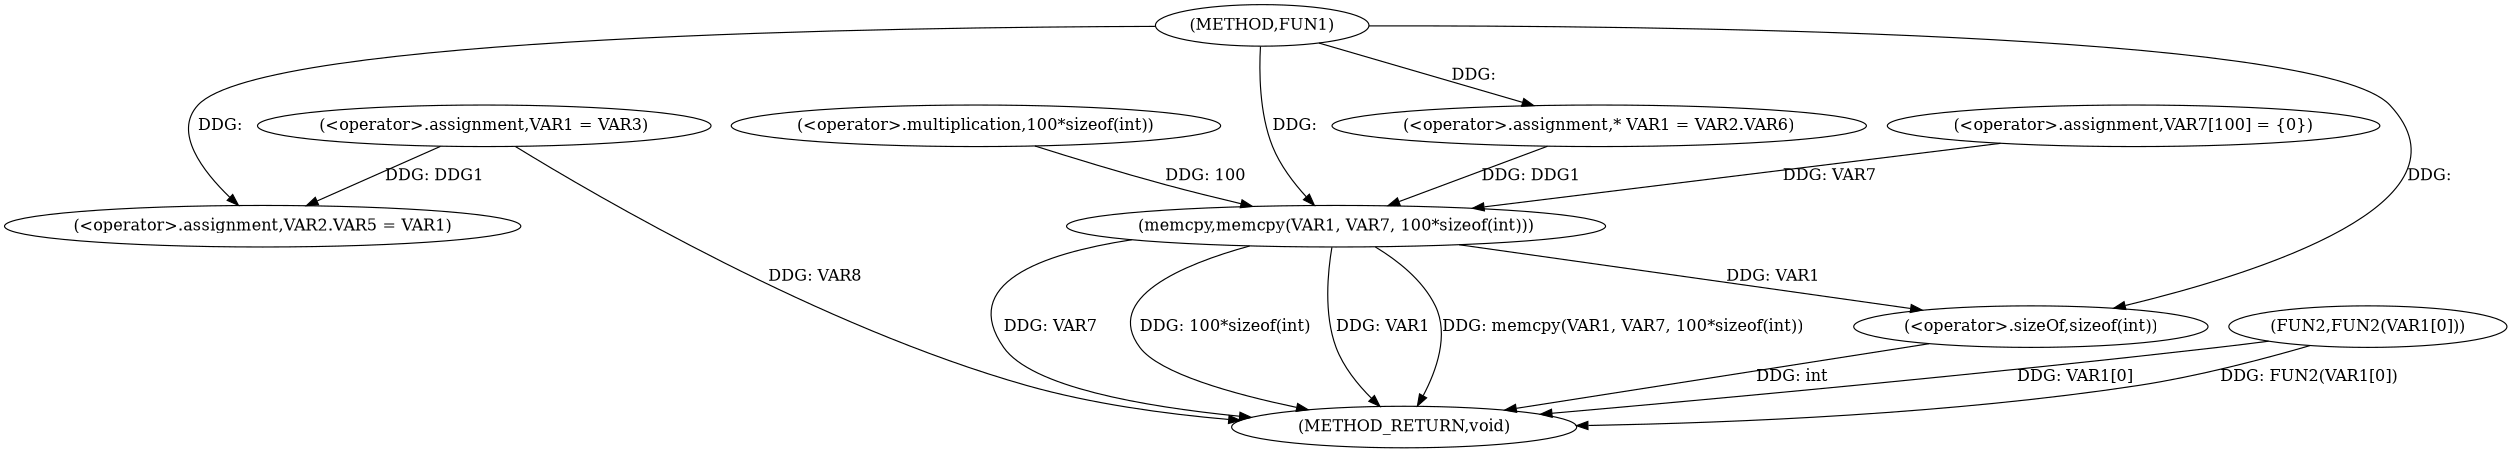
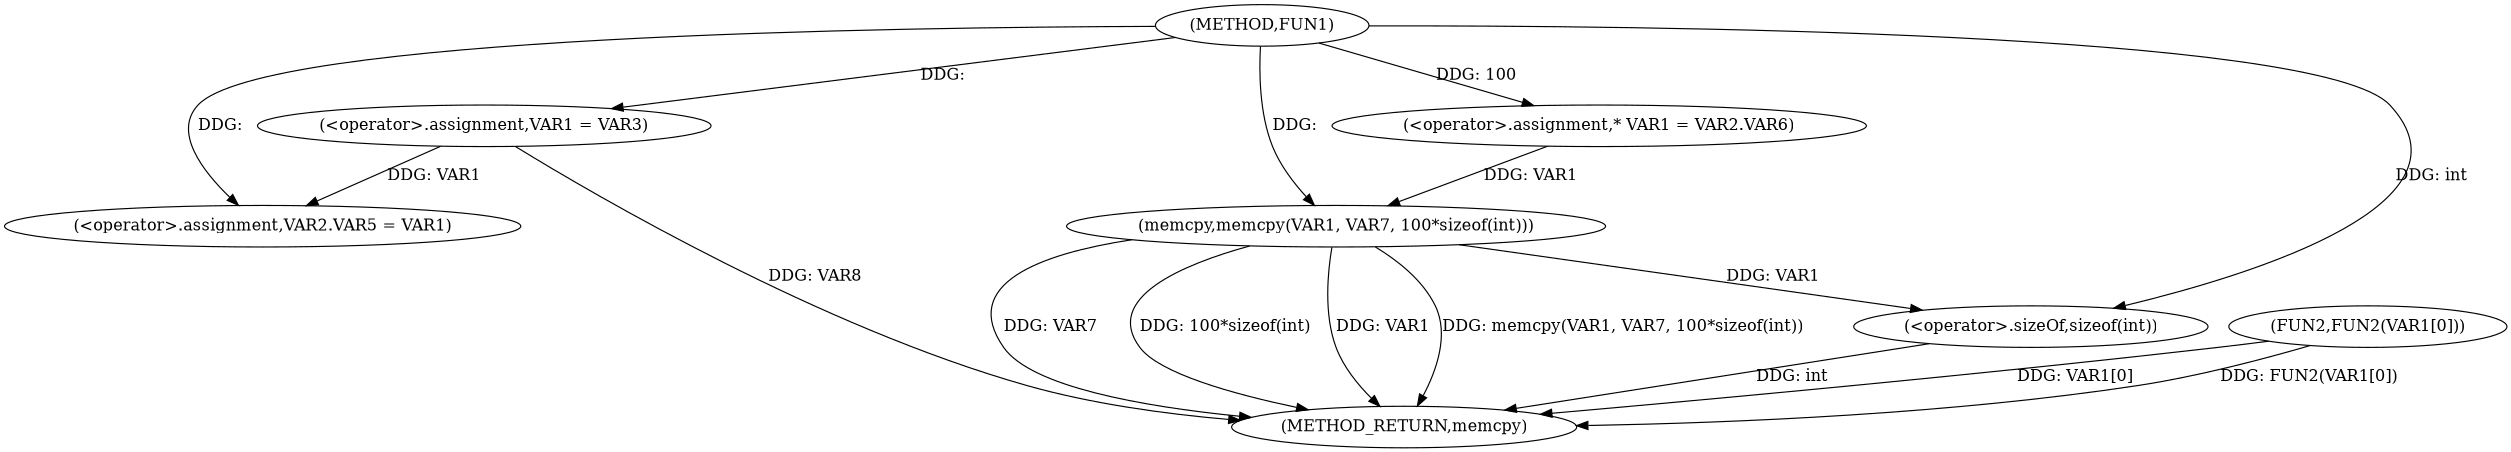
none -> (899, 72)
(1476, 76) -> (1476, 76)
(976, 126) -> none
(2134, 126) -> none
(435, 176) -> (435, 176)
(1531, 176) -> (1531, 176)
(2432, 176) -> (2432, 176)
(1404, 427) -> (1404, 427)
